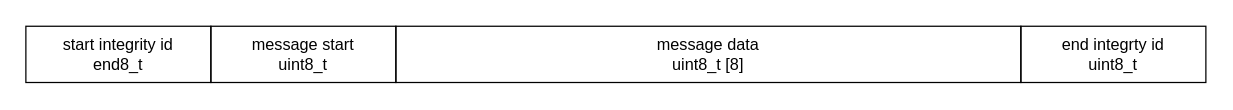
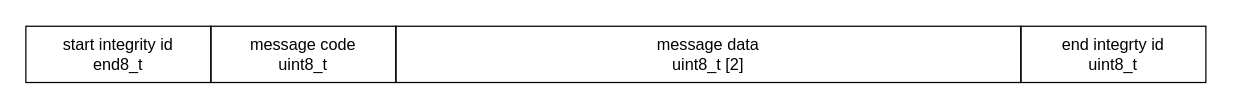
(303, 54) -> (303, 54)
(708, 54) -> (708, 54)
